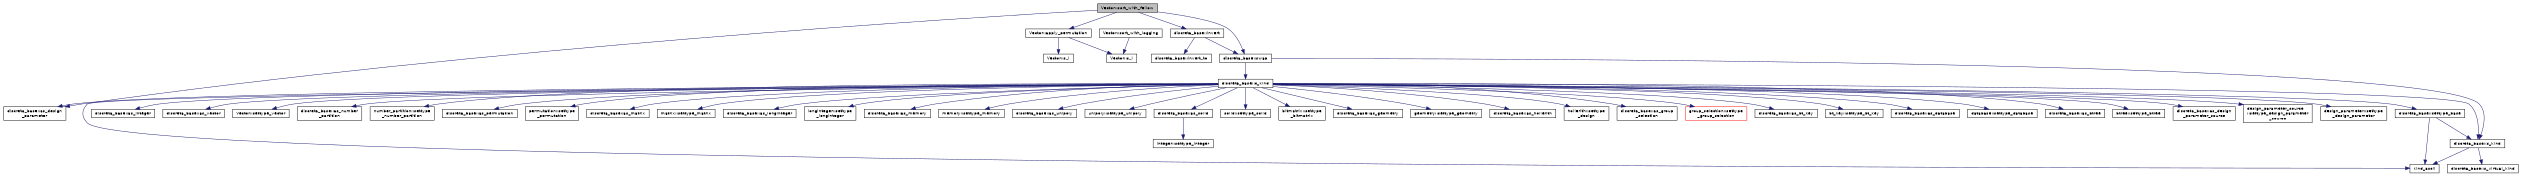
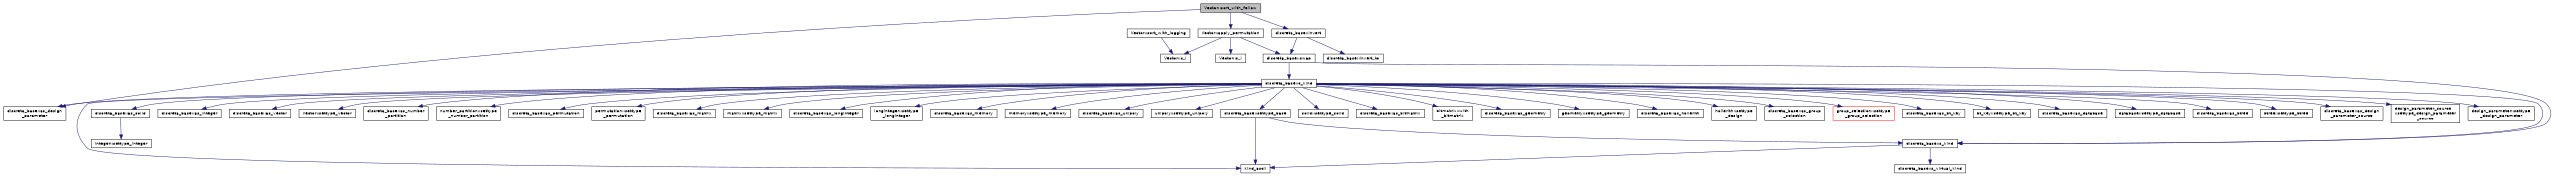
(1206, 20) -> (1258, 45)
(1302, 113) -> (1453, 113)
none -> (1390, 113)
